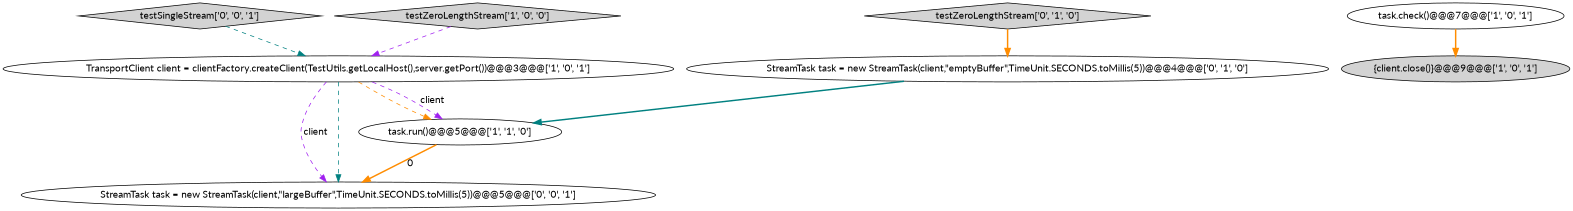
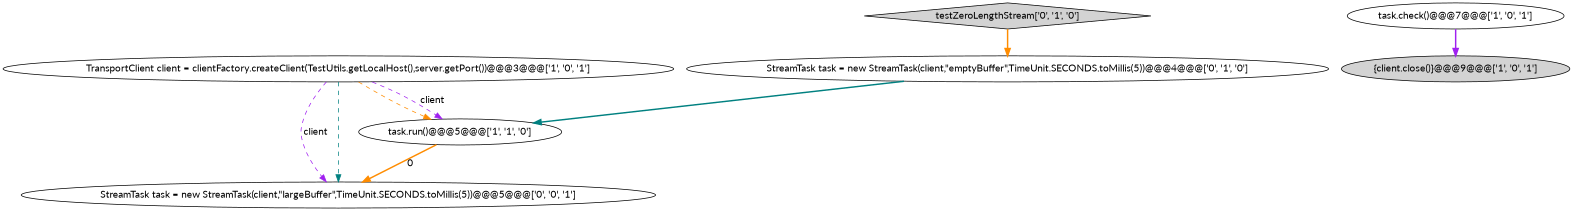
(200, 16) -> none
(478, 16) -> none
(1456, 39) -> (1456, 39)
